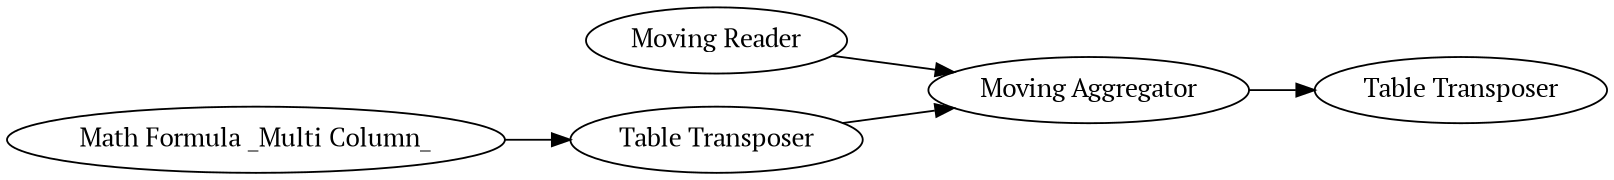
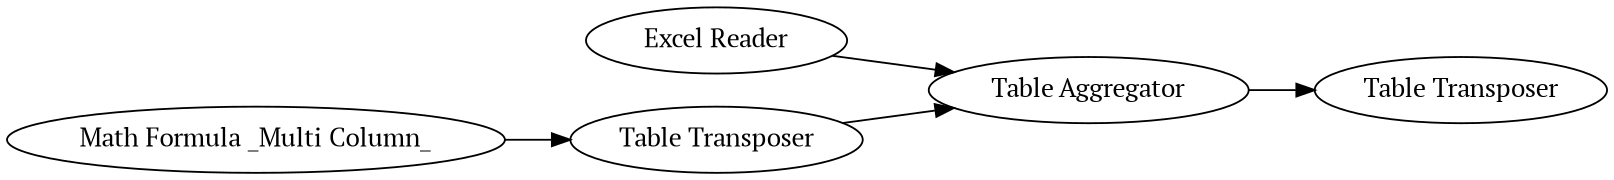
(717, 40) -> (717, 40)
(1089, 90) -> (1089, 90)
